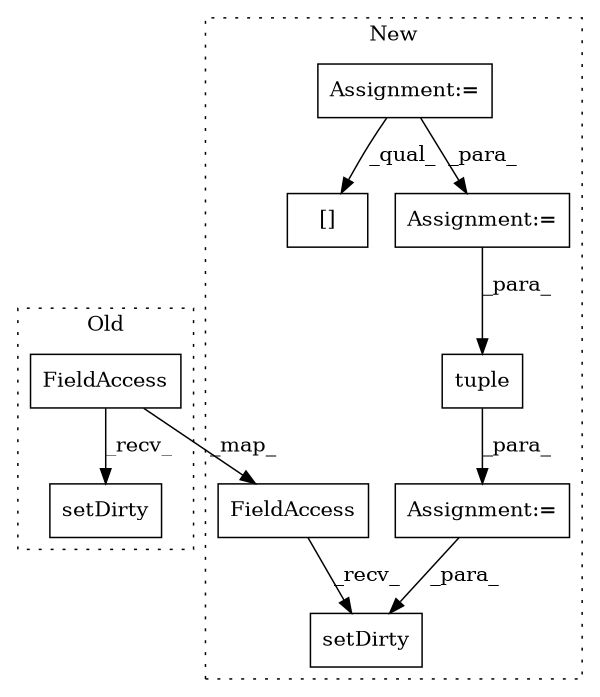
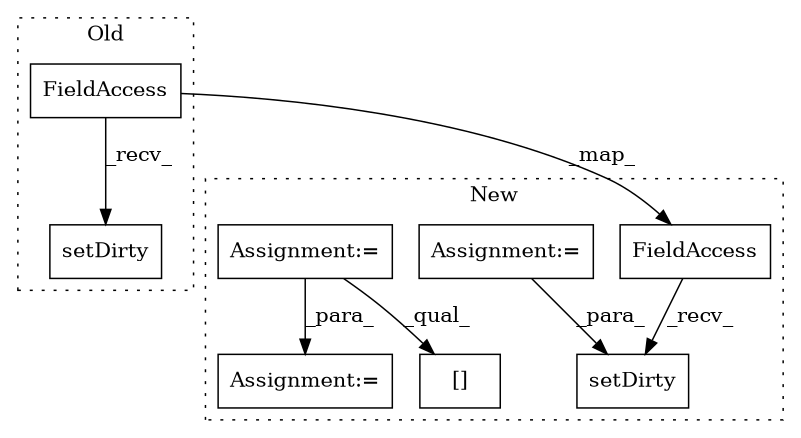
(482, 381) -> none
